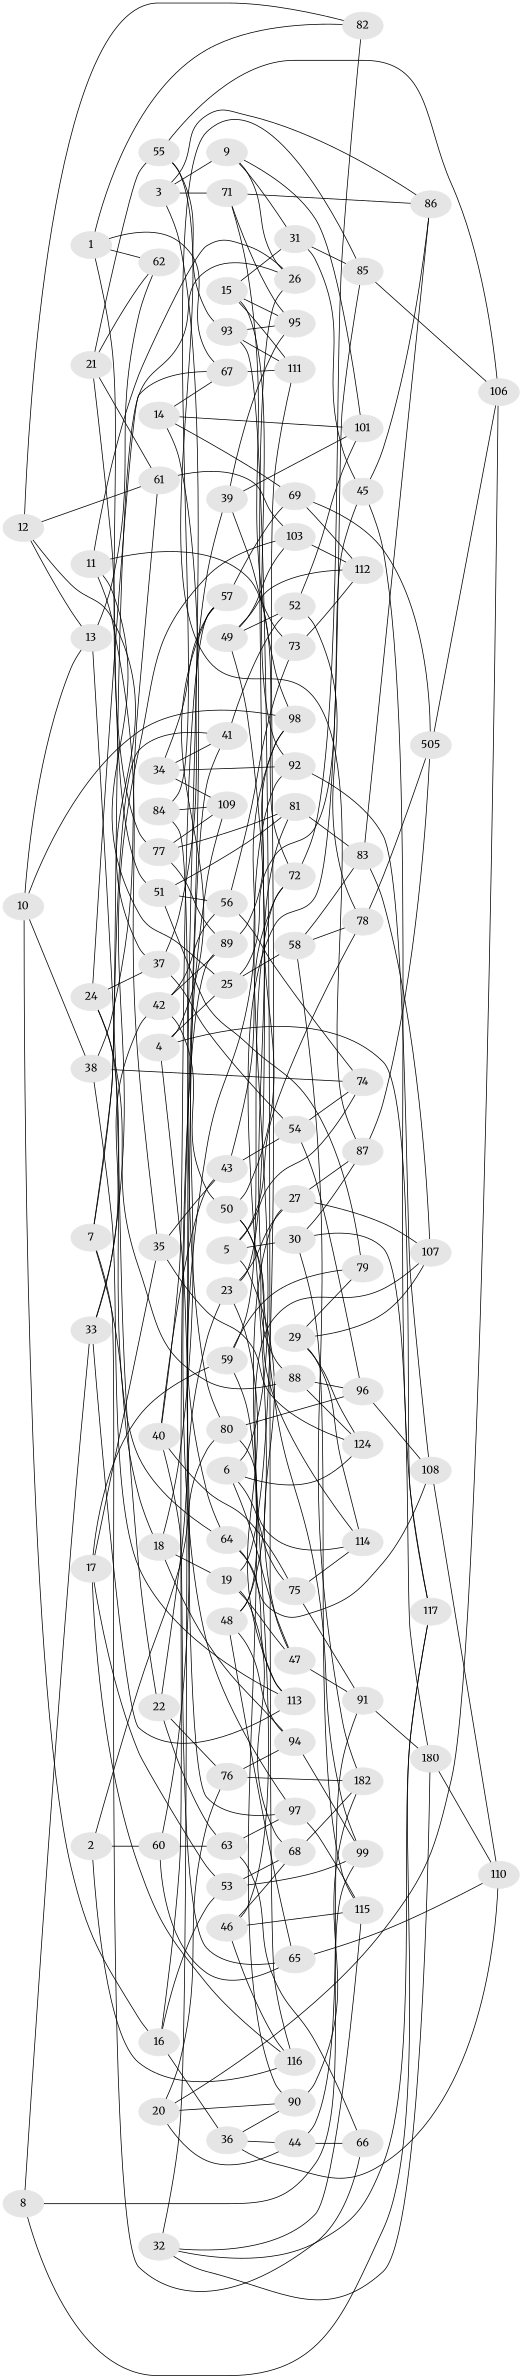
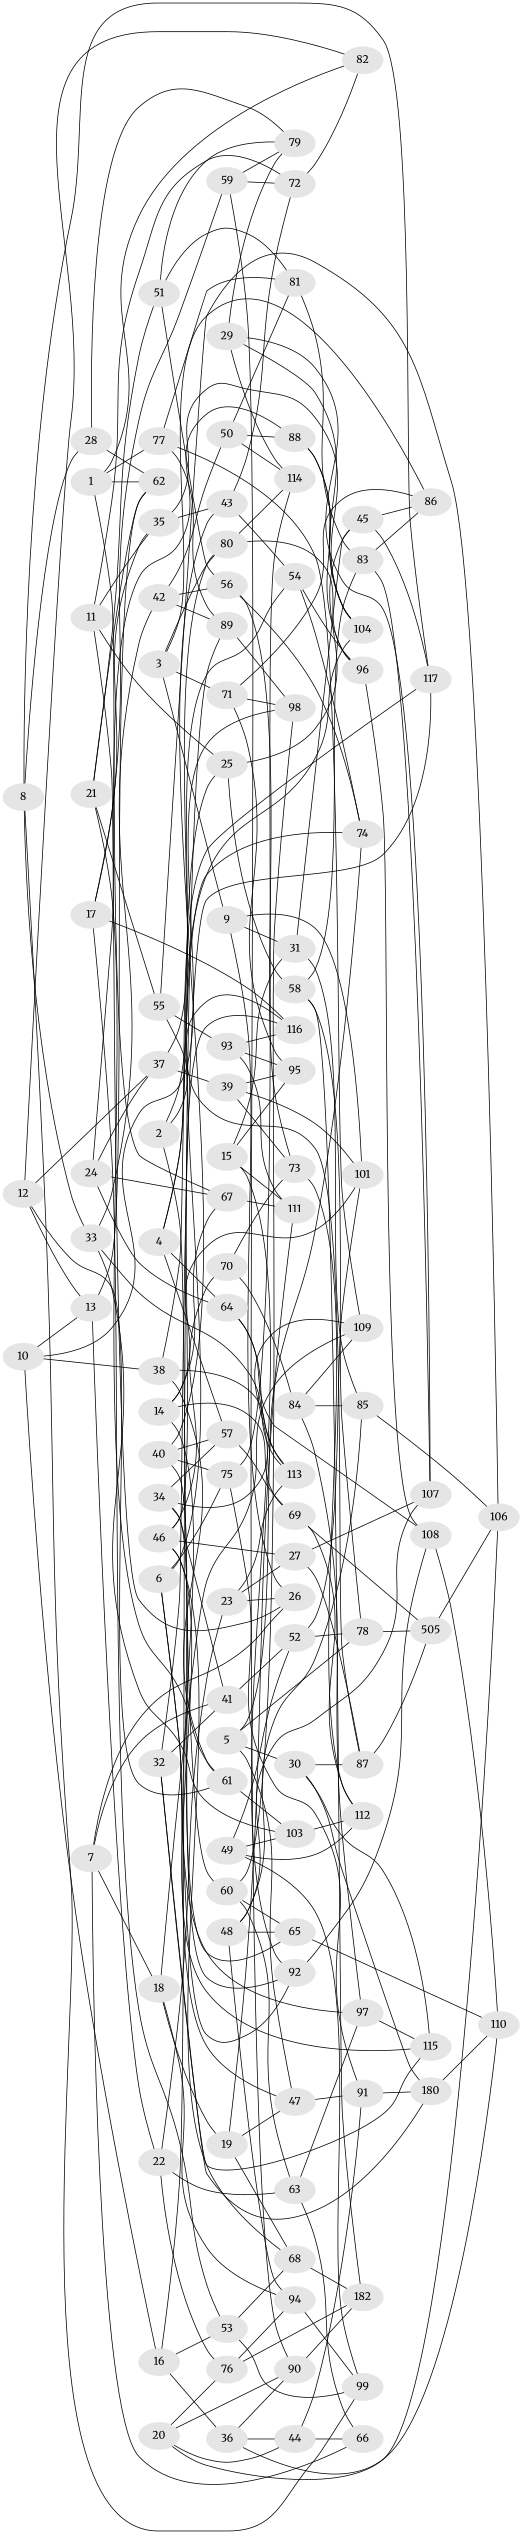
none -> (91, 441)
none -> (227, 1267)
(363, 1445) -> (363, 630)
